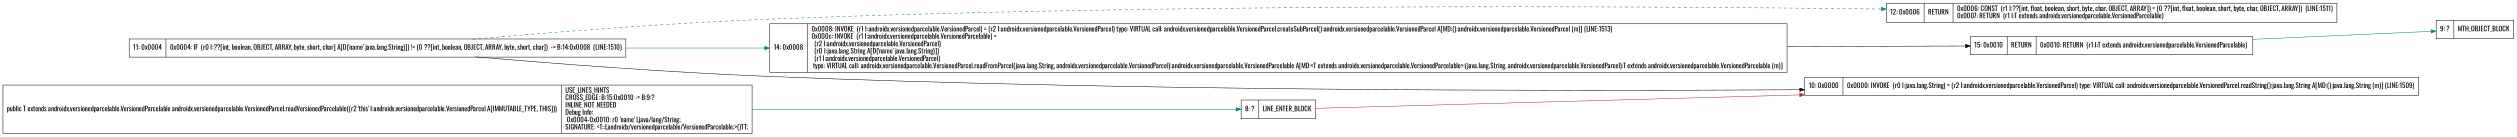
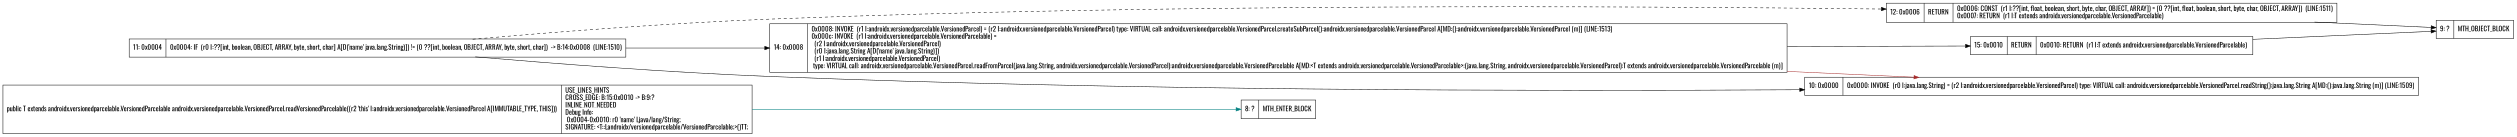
(1177, 9) -> (1177, 9)
none -> (2373, 25)
(2342, 35) -> (2342, 35)
(695, 48) -> (695, 48)
(1558, 102) -> (1851, 74)
(1287, 109) -> (1287, 109)
